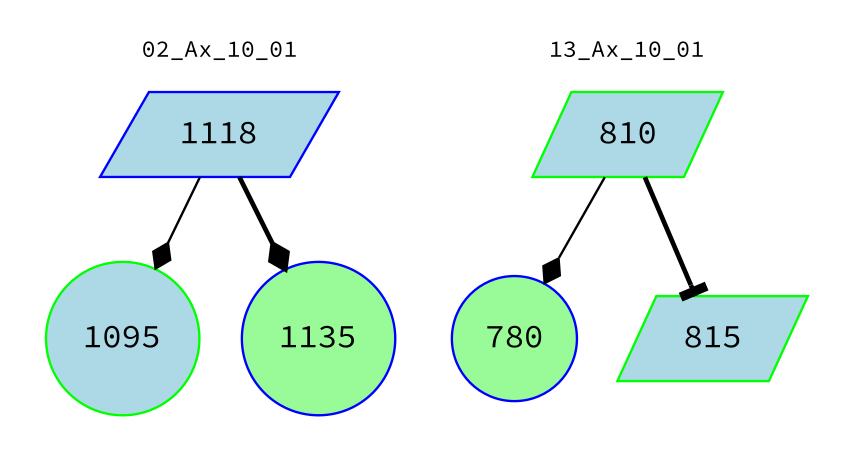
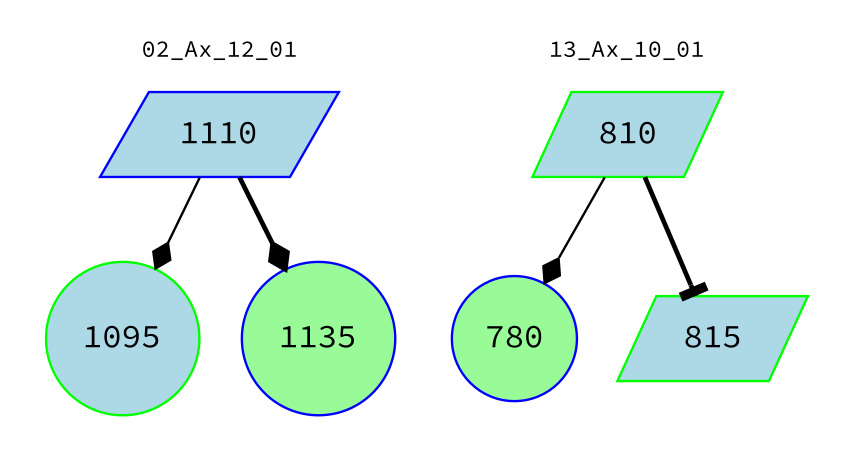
(221, 51) -> (221, 51)
(219, 135) -> (219, 135)
